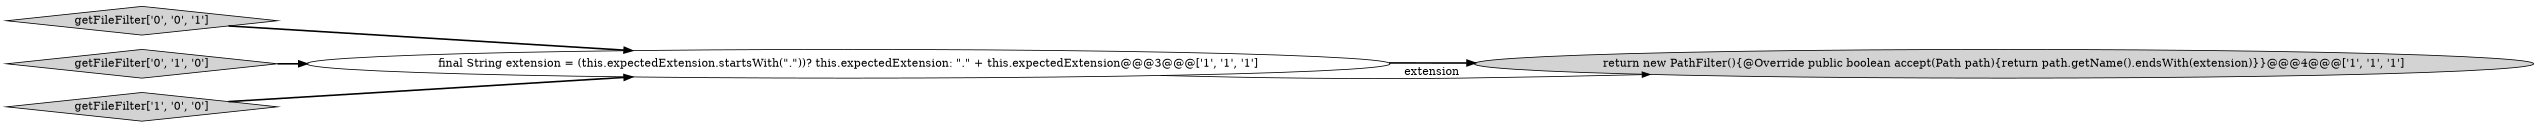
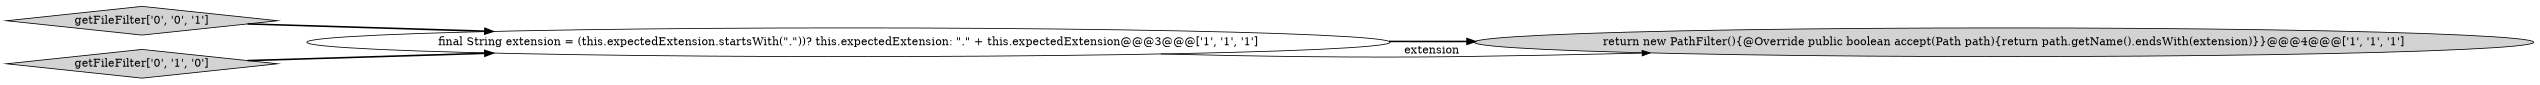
(142, 107) -> none
